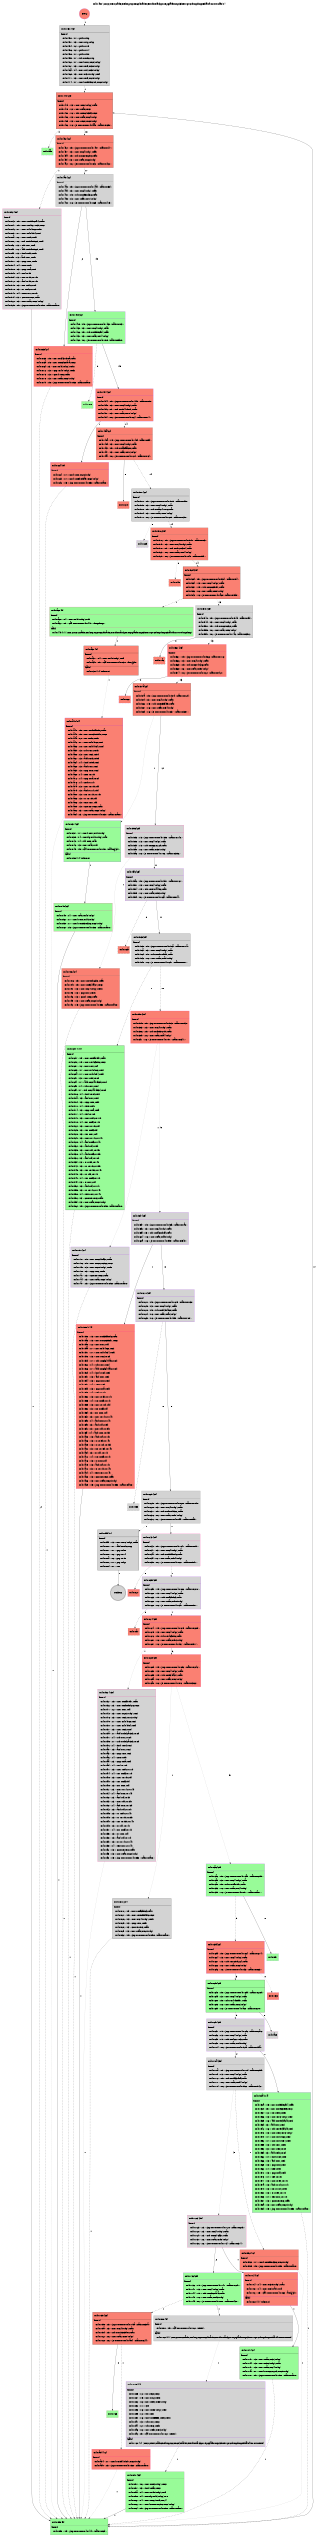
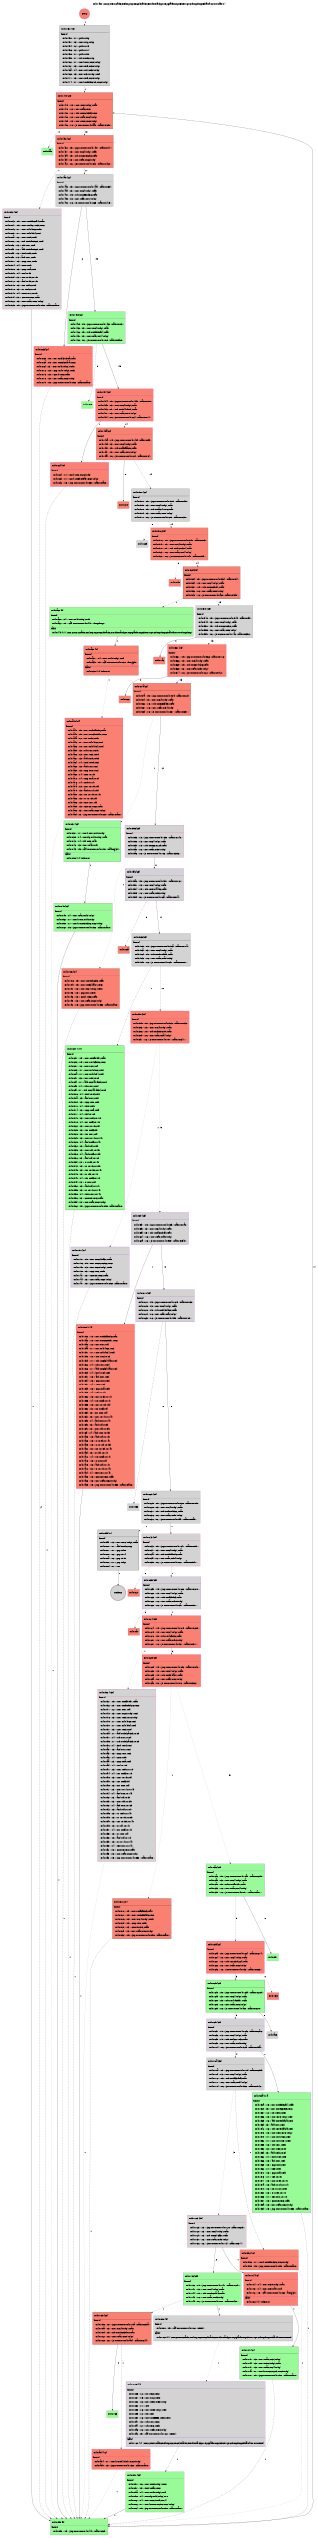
(142, 1919) -> (142, 1919)
